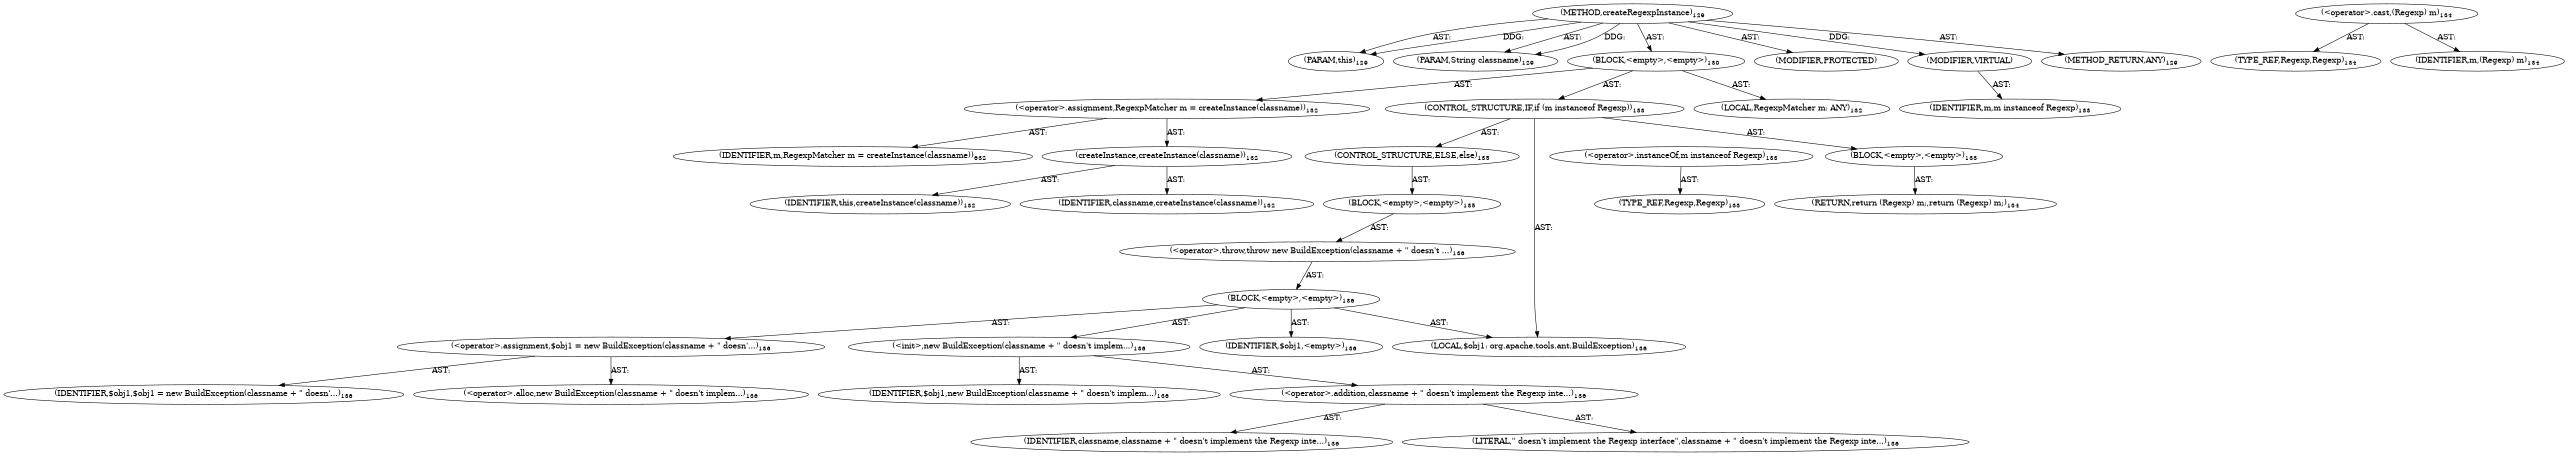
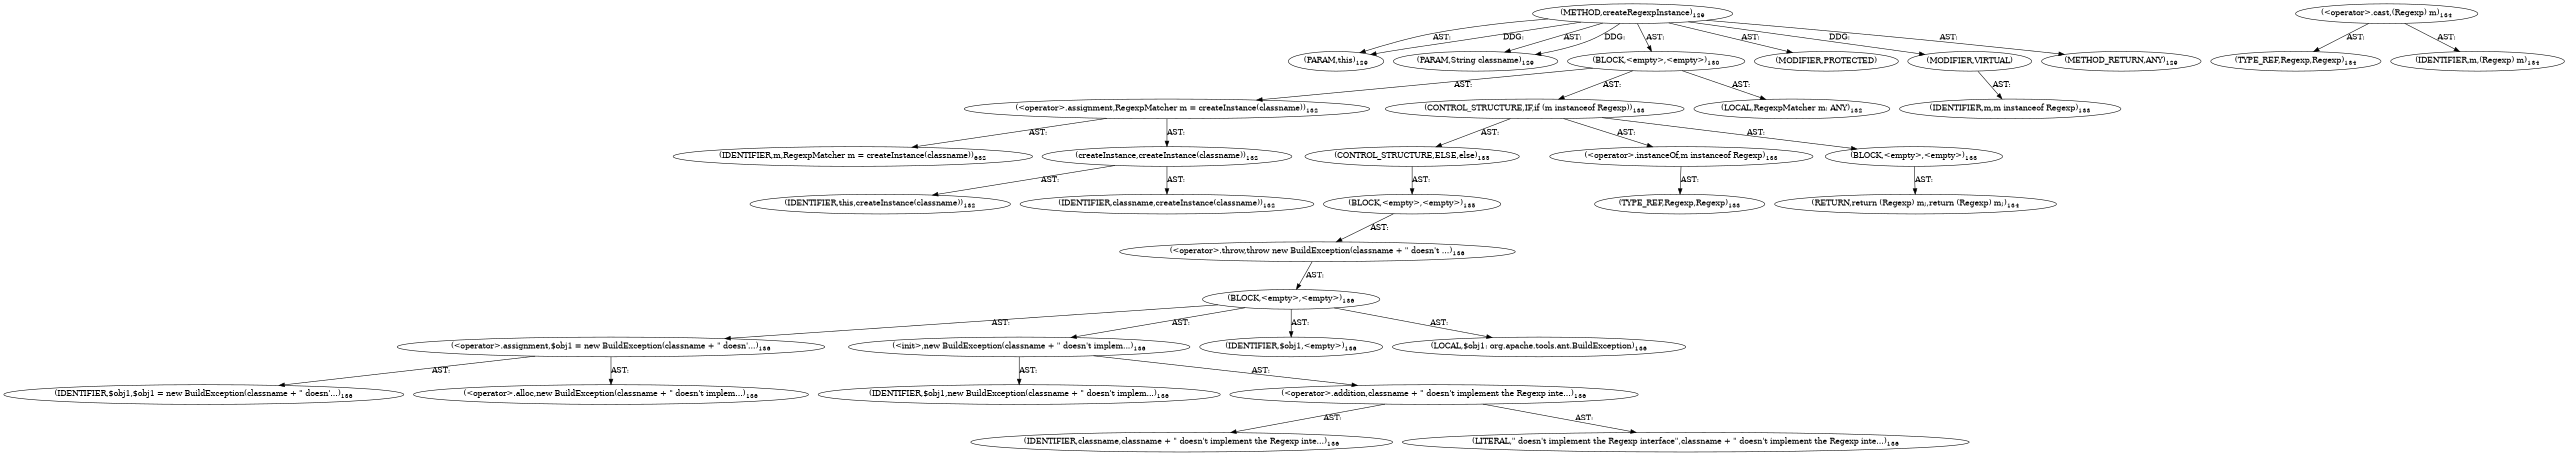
(1535, 225) -> (1605, 132)
